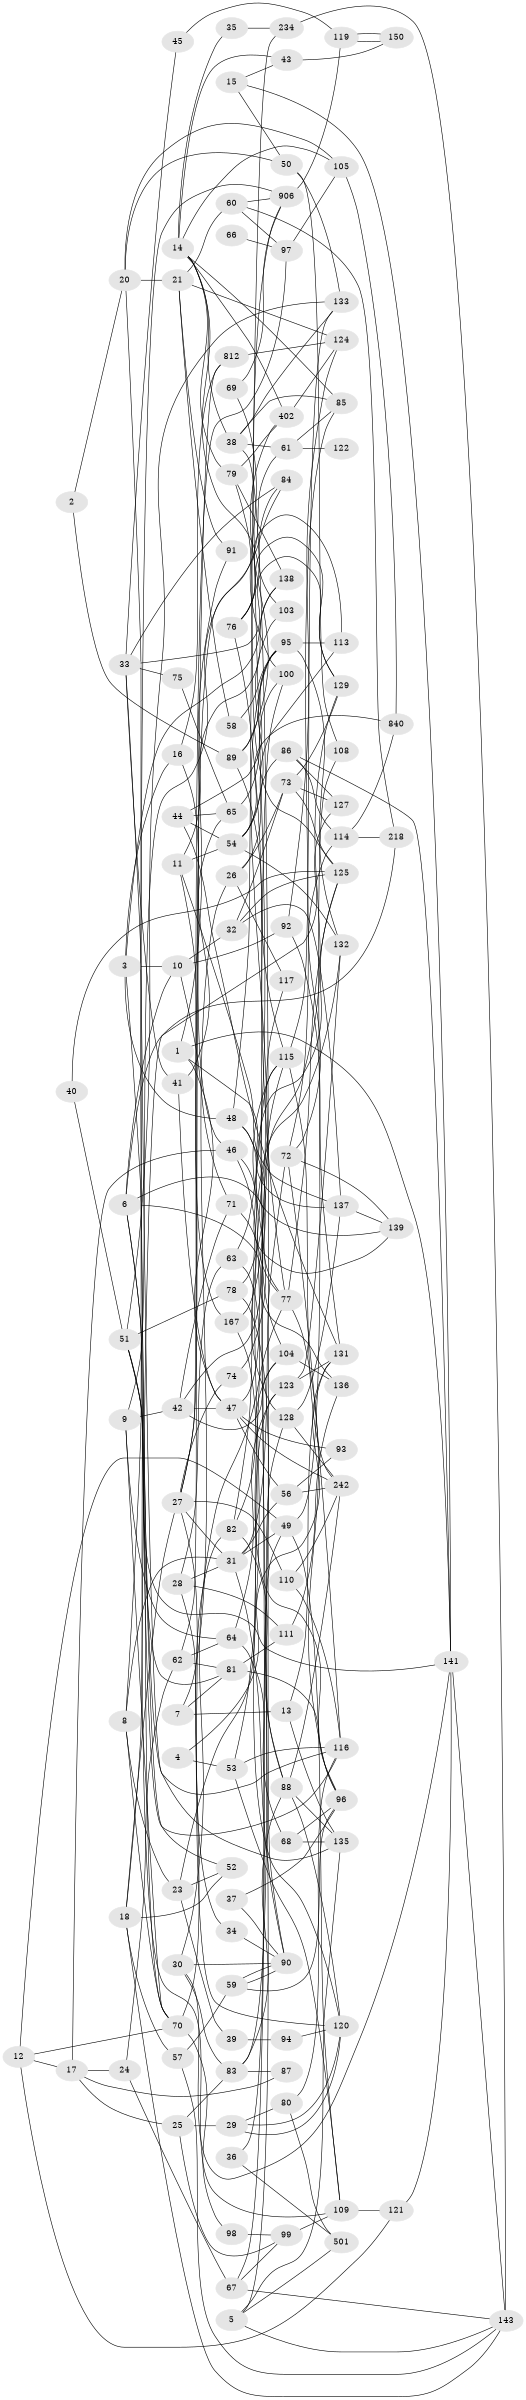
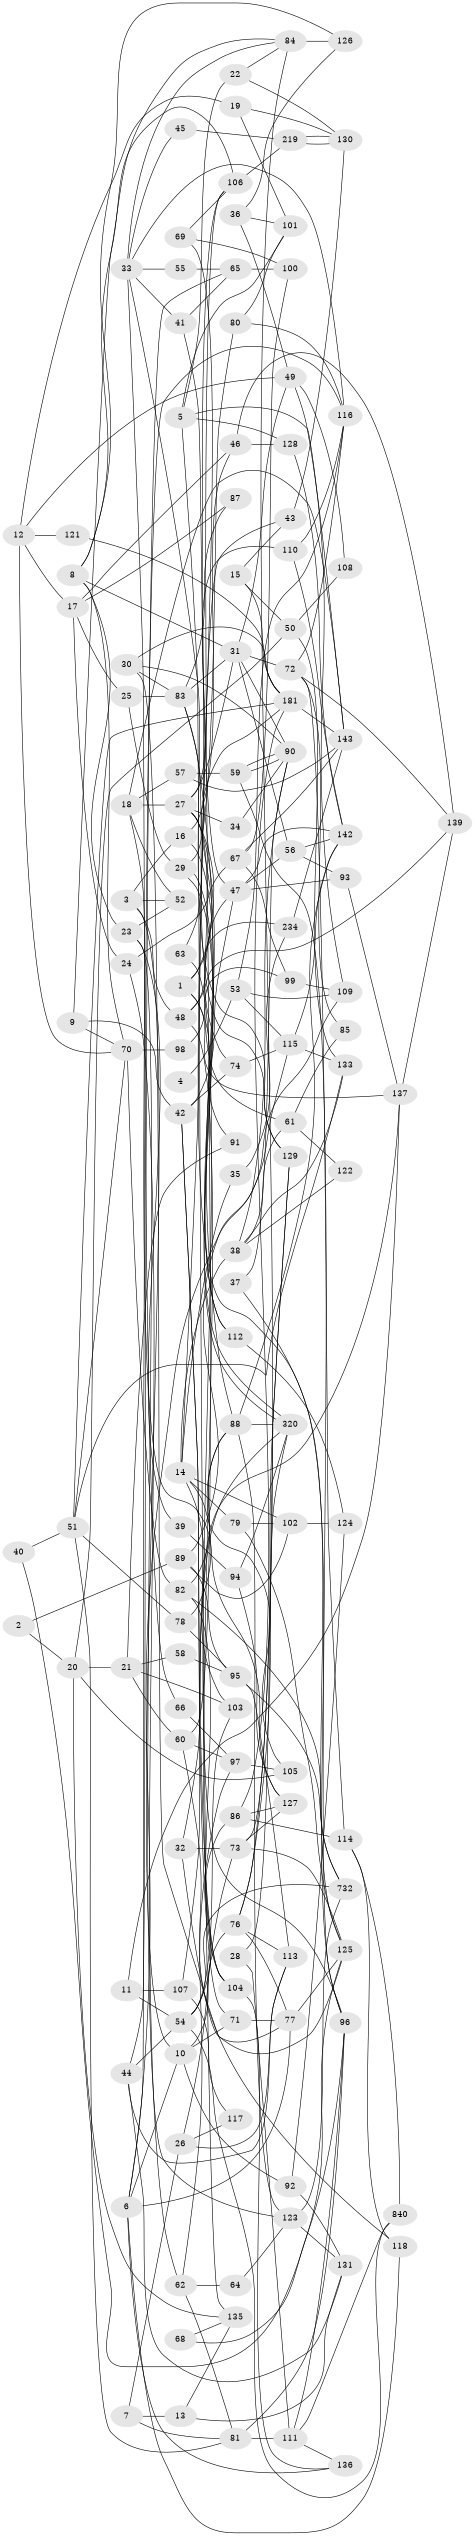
(342, 38) -> (290, 140)
(396, 38) -> (345, 140)
none -> (345, 41)
none -> (236, 75)
none -> (236, 107)
(287, 197) -> (236, 183)
(270, 314) -> (182, 1686)
(270, 330) -> none
(232, 357) -> (236, 1337)
(274, 400) -> (290, 1211)
(287, 417) -> (290, 1523)
(388, 444) -> (345, 2326)
(287, 579) -> none
(178, 678) -> (181, 269)
(246, 777) -> (255, 2145)
none -> (144, 813)
(396, 837) -> (400, 2247)
(342, 945) -> (345, 1889)
(205, 948) -> (208, 1990)
(285, 1086) -> (216, 1284)
(262, 1247) -> (204, 1094)
(327, 1310) -> (373, 986)
(232, 1323) -> (181, 1990)
(200, 1365) -> none
(342, 1486) -> (345, 835)
(285, 1554) -> none
(200, 1575) -> (208, 674)
(160, 1615) -> none
(309, 1648) -> (327, 2232)
(451, 1662) -> (290, 701)
none -> (257, 1693)
(263, 1738) -> none
(314, 1815) -> (255, 1784)
(342, 2026) -> (290, 1425)
(194, 2204) -> none
(369, 2211) -> none
(342, 2242) -> (290, 226)
